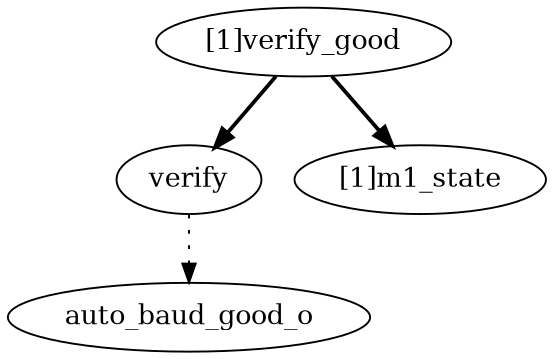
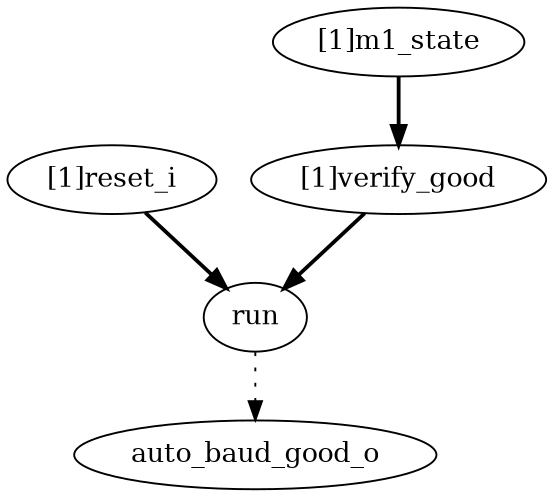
(356, 104) -> (399, 101)
none -> (112, 180)
(189, 180) -> (255, 317)
